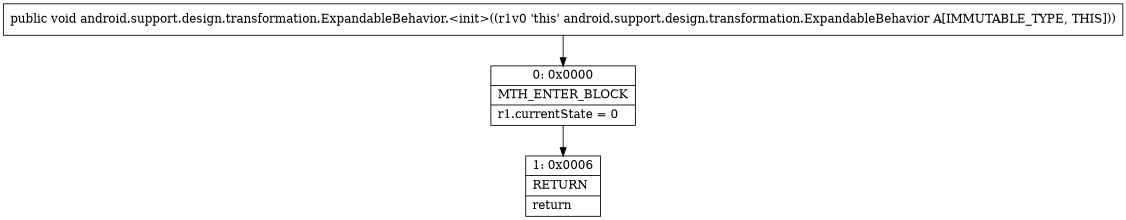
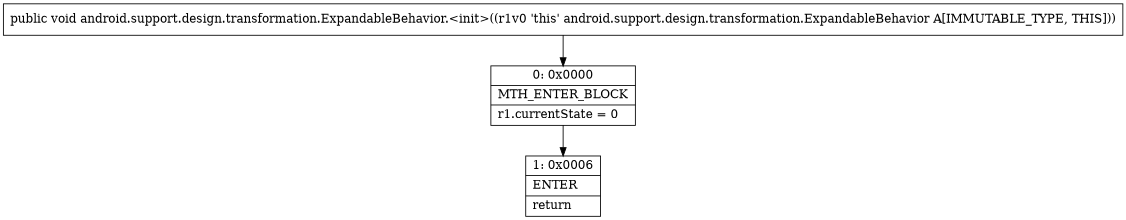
(560, 185) -> (555, 185)
